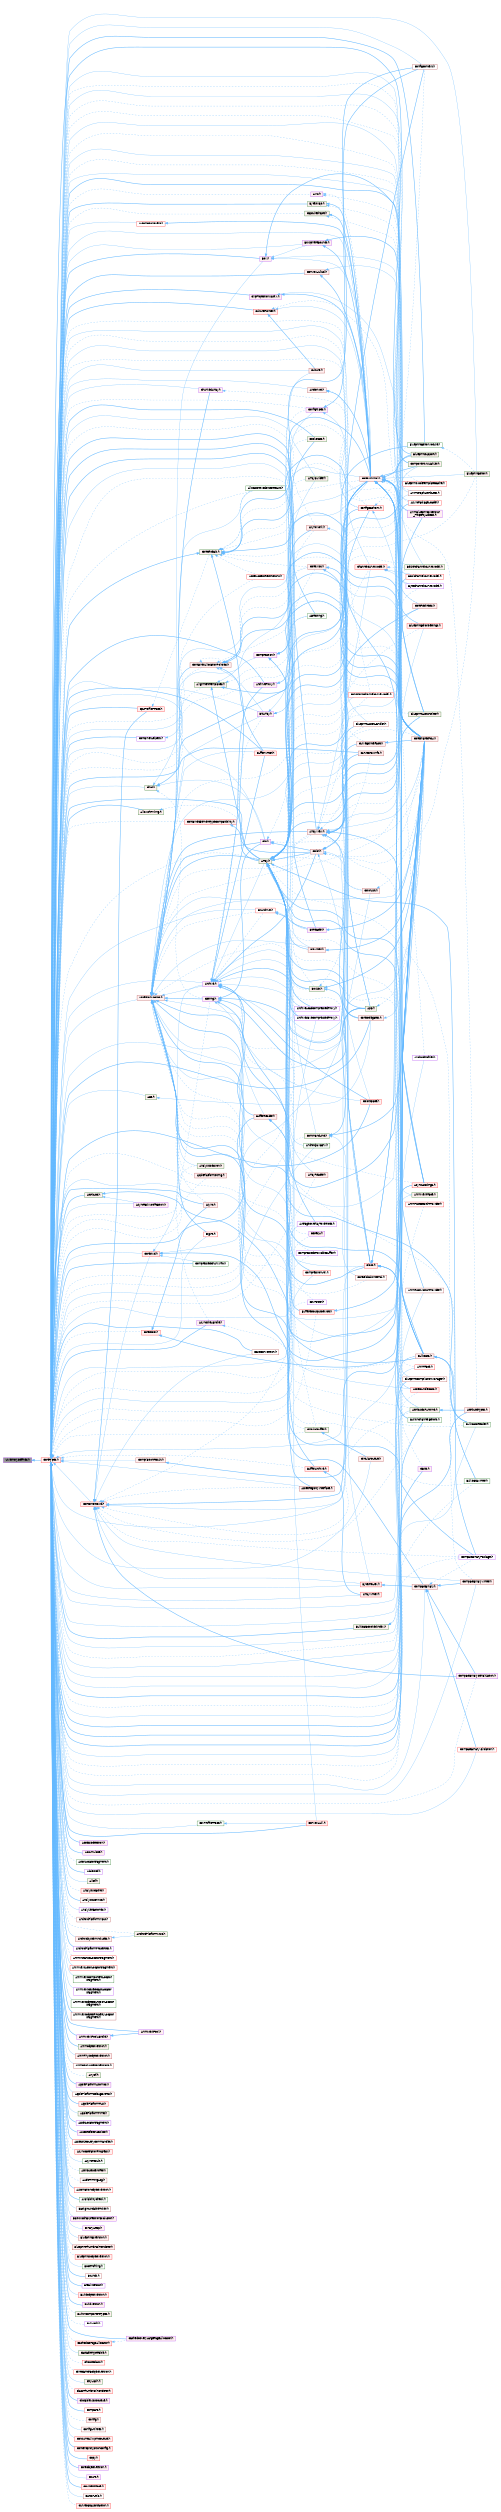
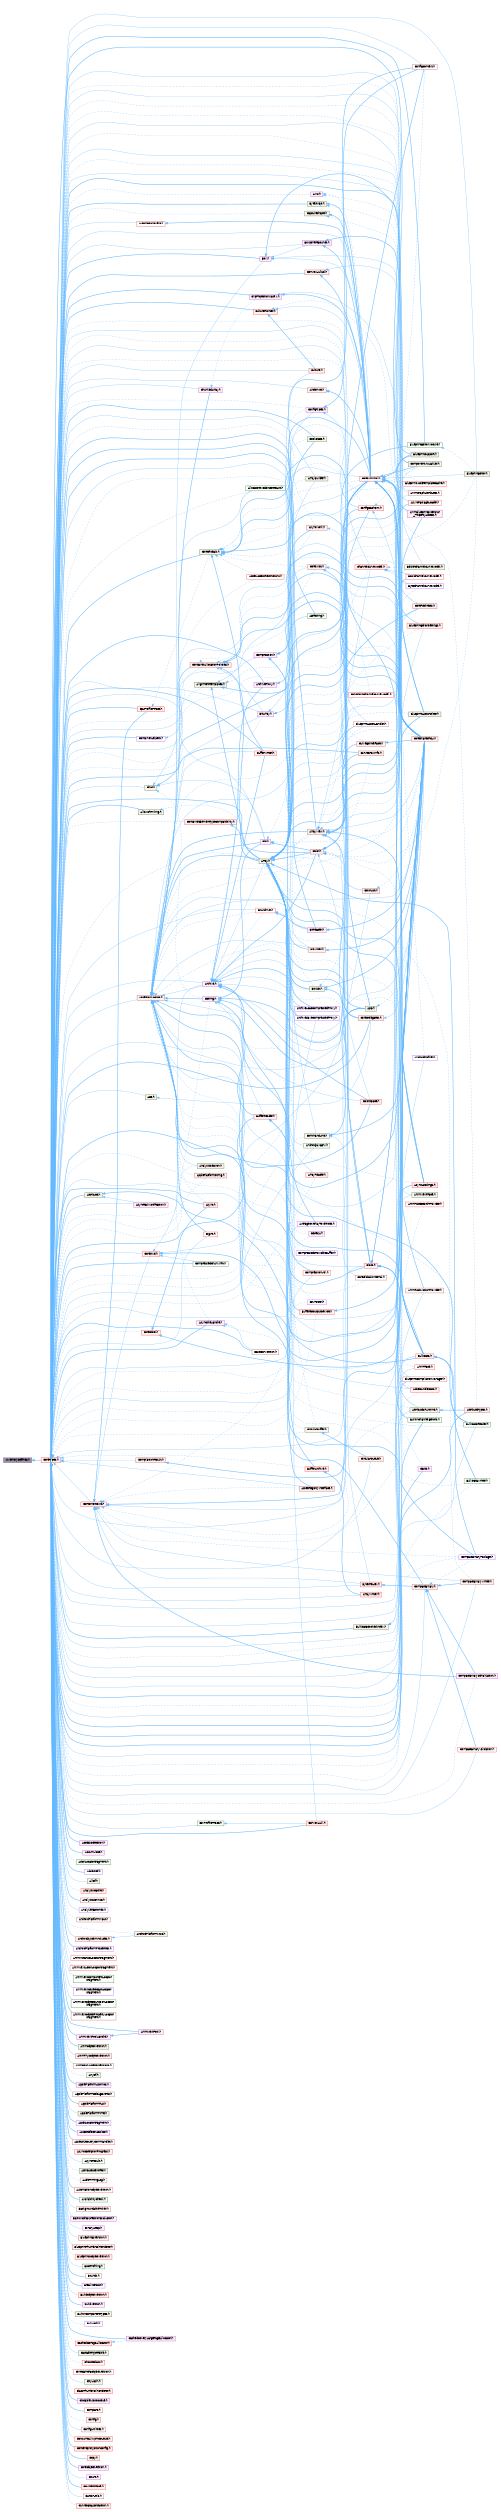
(386, 499) -> (226, 337)
(57, 966) -> (58, 965)
(155, 1405) -> (241, 1336)
